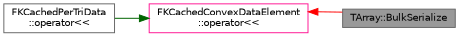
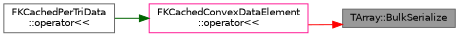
(330, 12) -> (321, 25)
